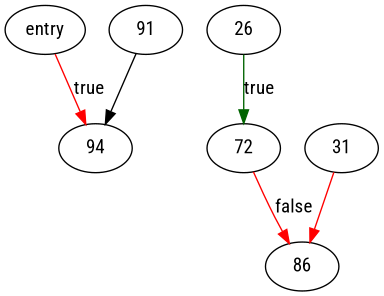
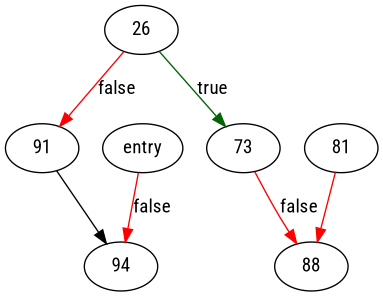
none -> (96, 84)
(89, 89) -> (152, 207)
(244, 148) -> (243, 148)
(342, 148) -> (341, 148)
(302, 267) -> (311, 267)
